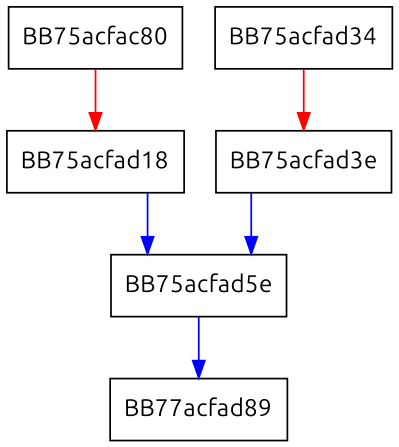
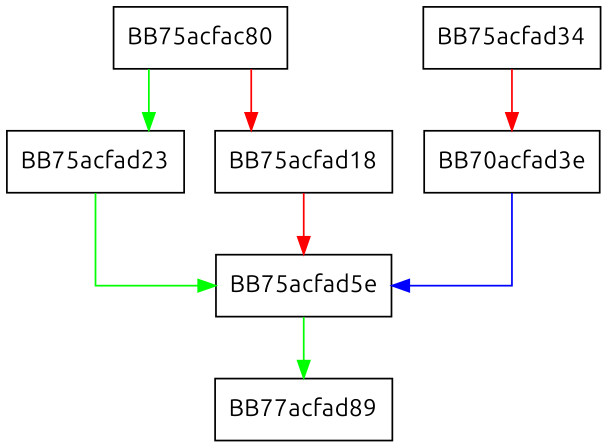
none -> (96, 162)
(304, 162) -> (512, 162)
(148, 215) -> (304, 215)
(199, 339) -> (304, 339)
